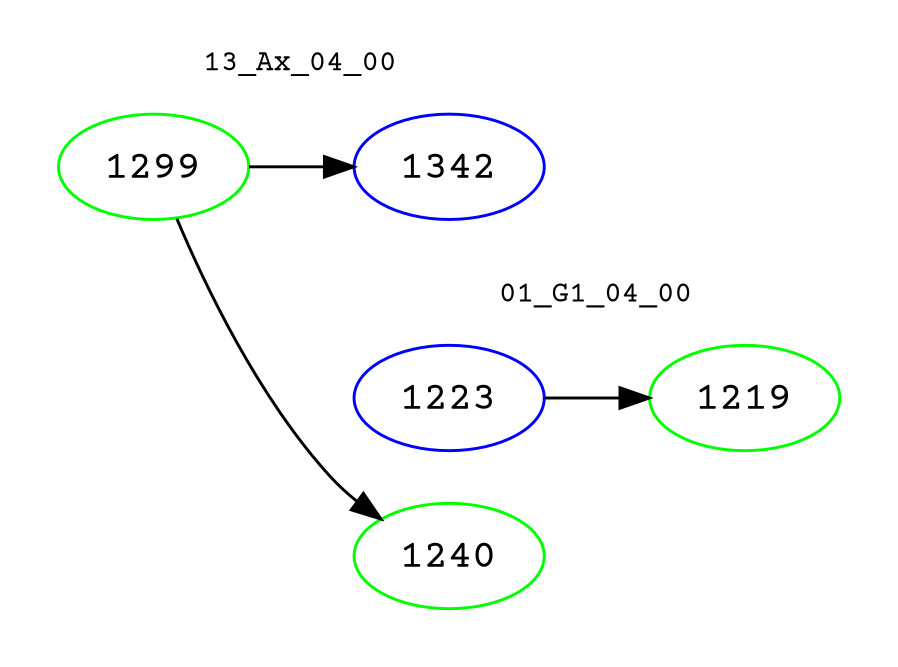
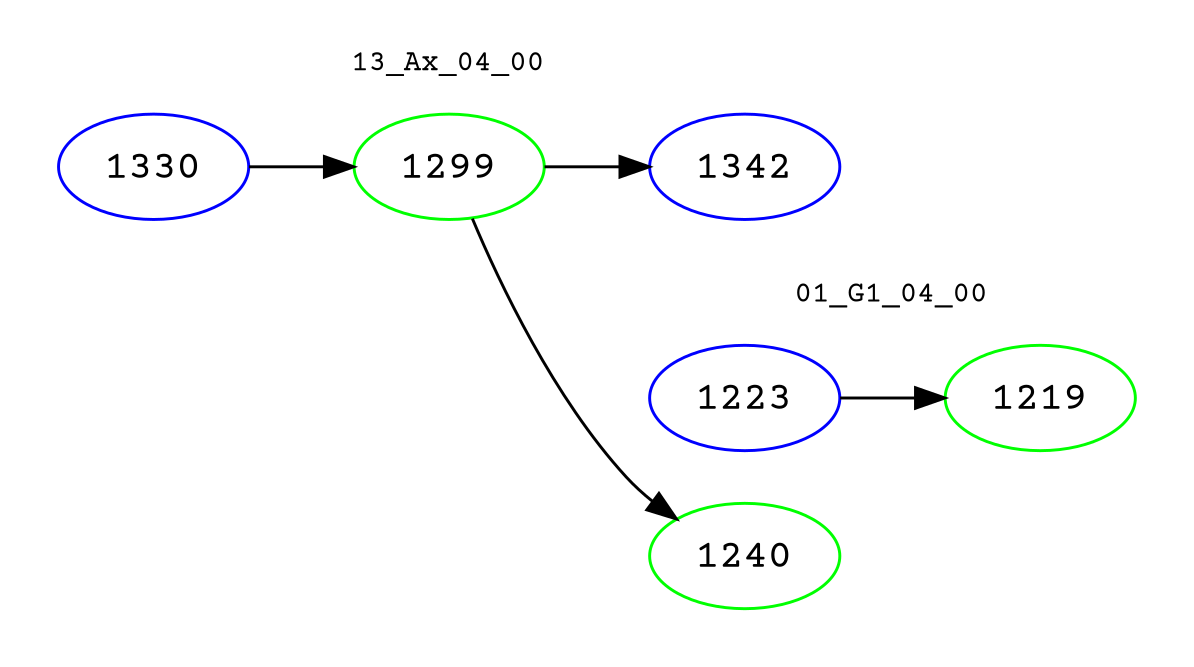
none -> (154, 167)
